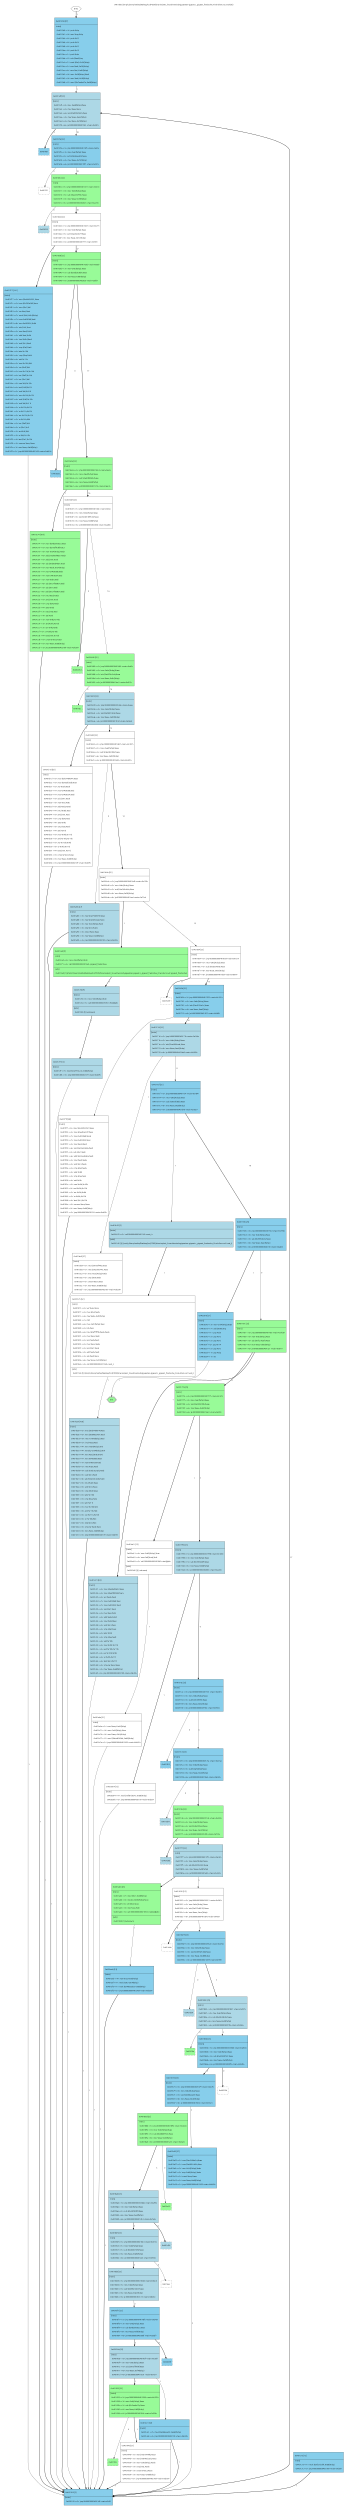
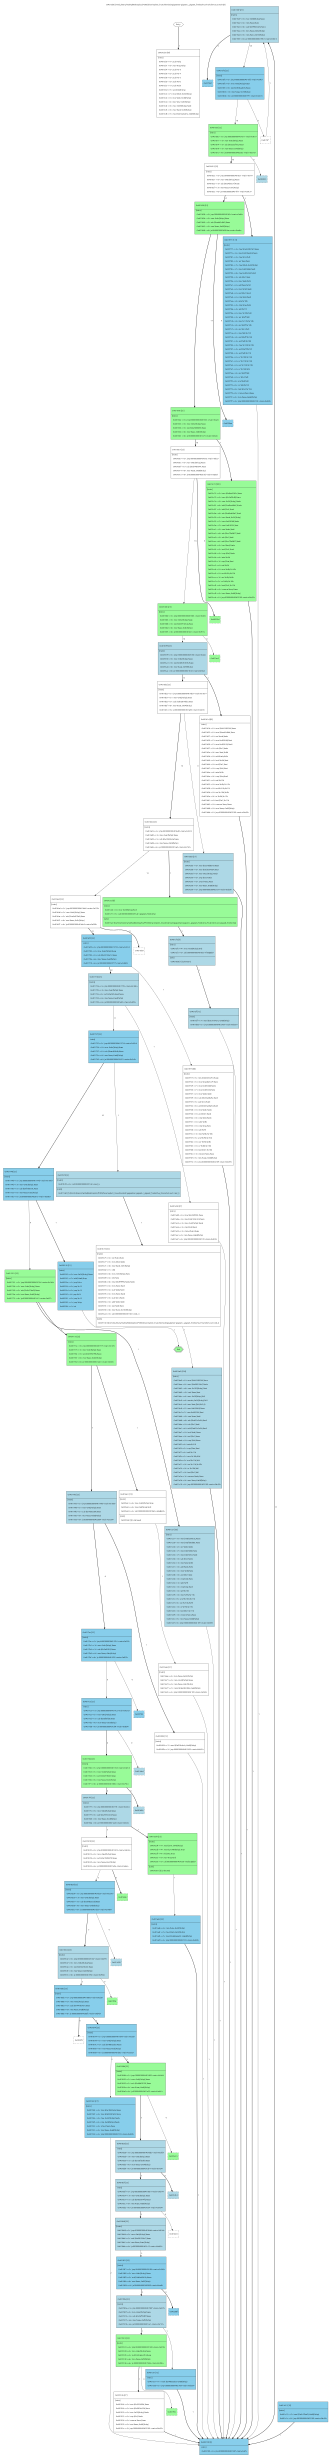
(76, 52) -> (178, 83)
(76, 89) -> (269, 90)
(167, 1948) -> (122, 1897)
